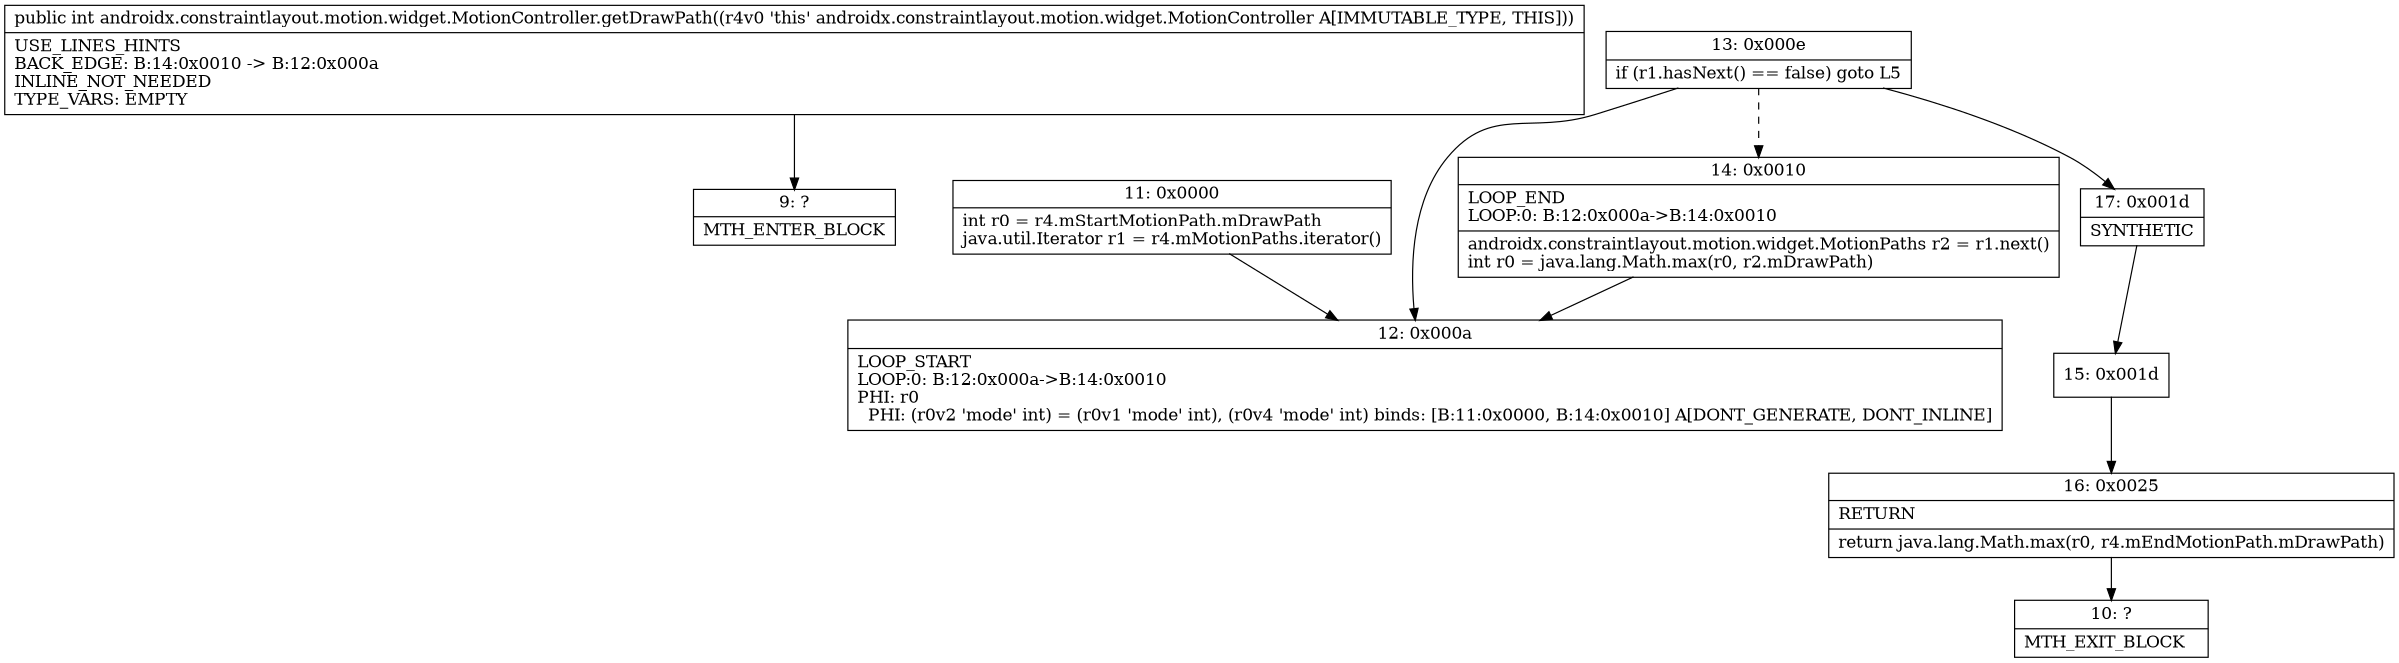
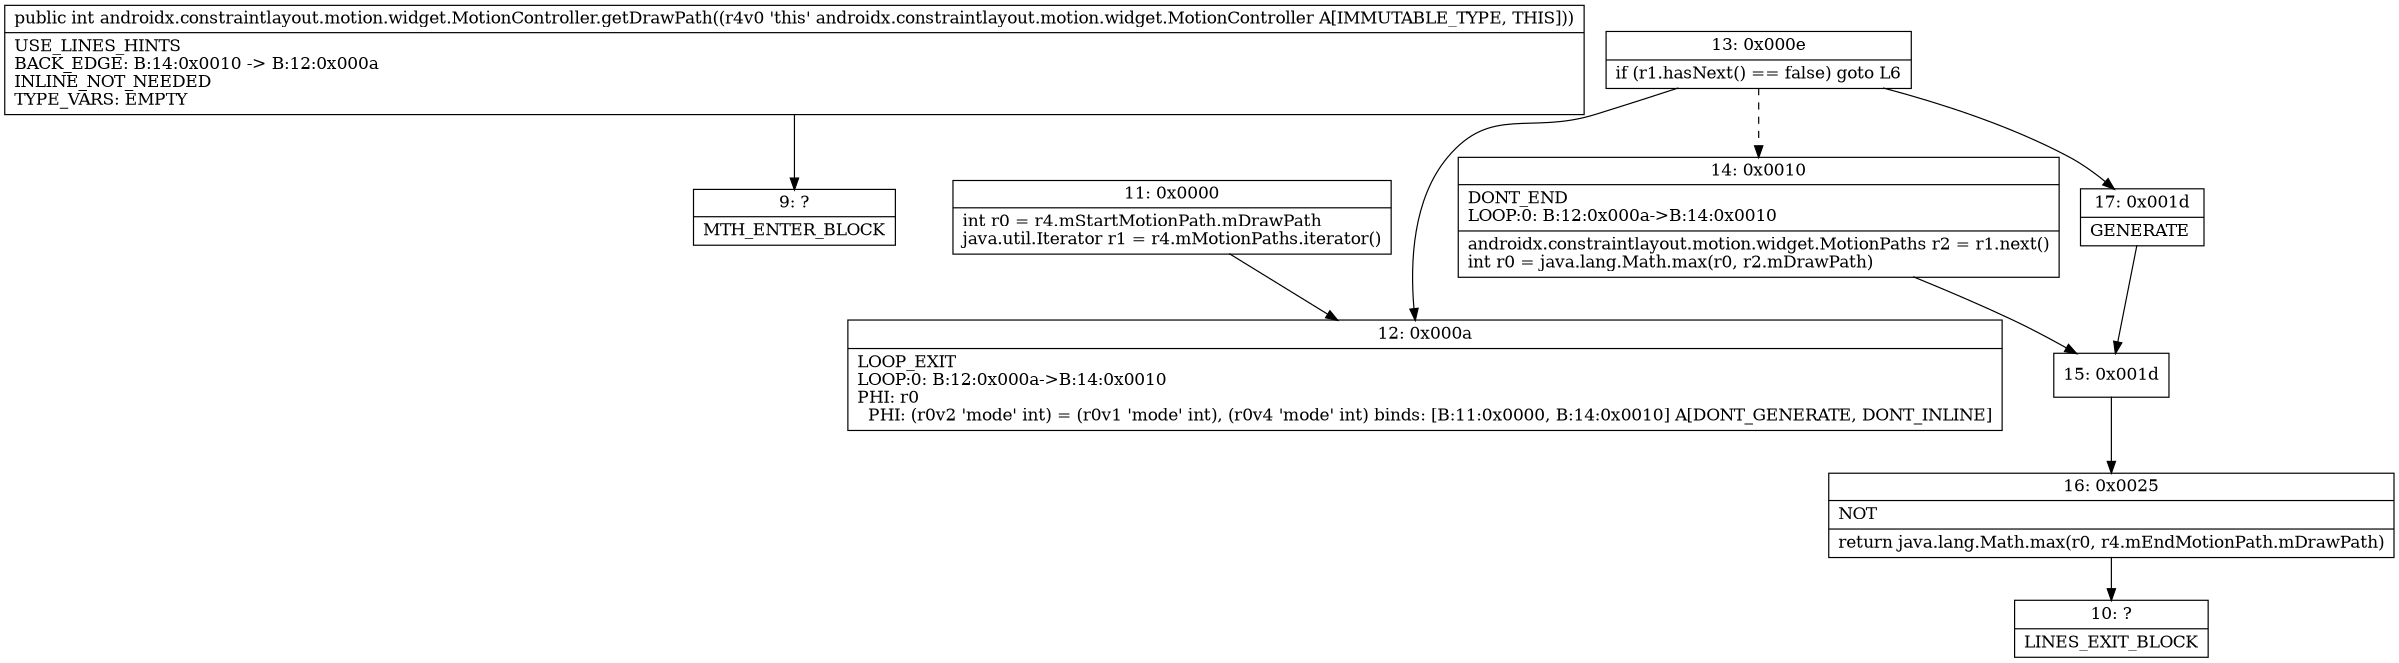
(1759, 74) -> (1759, 74)
(1516, 198) -> (1518, 198)
(2142, 231) -> (2140, 231)
(1592, 296) -> (1991, 310)
(914, 362) -> (907, 362)
(1877, 514) -> (1858, 514)
(2105, 642) -> (2111, 642)
